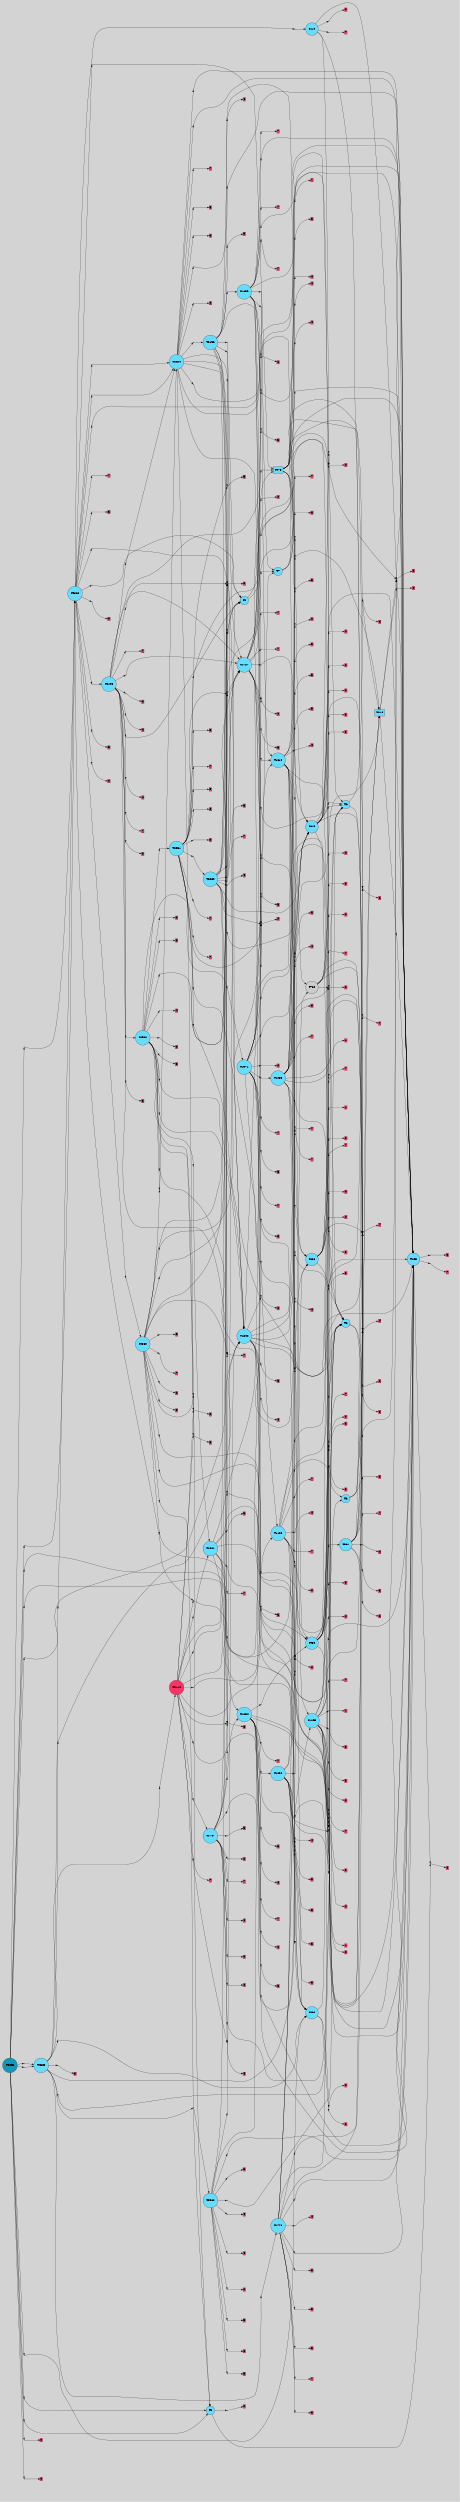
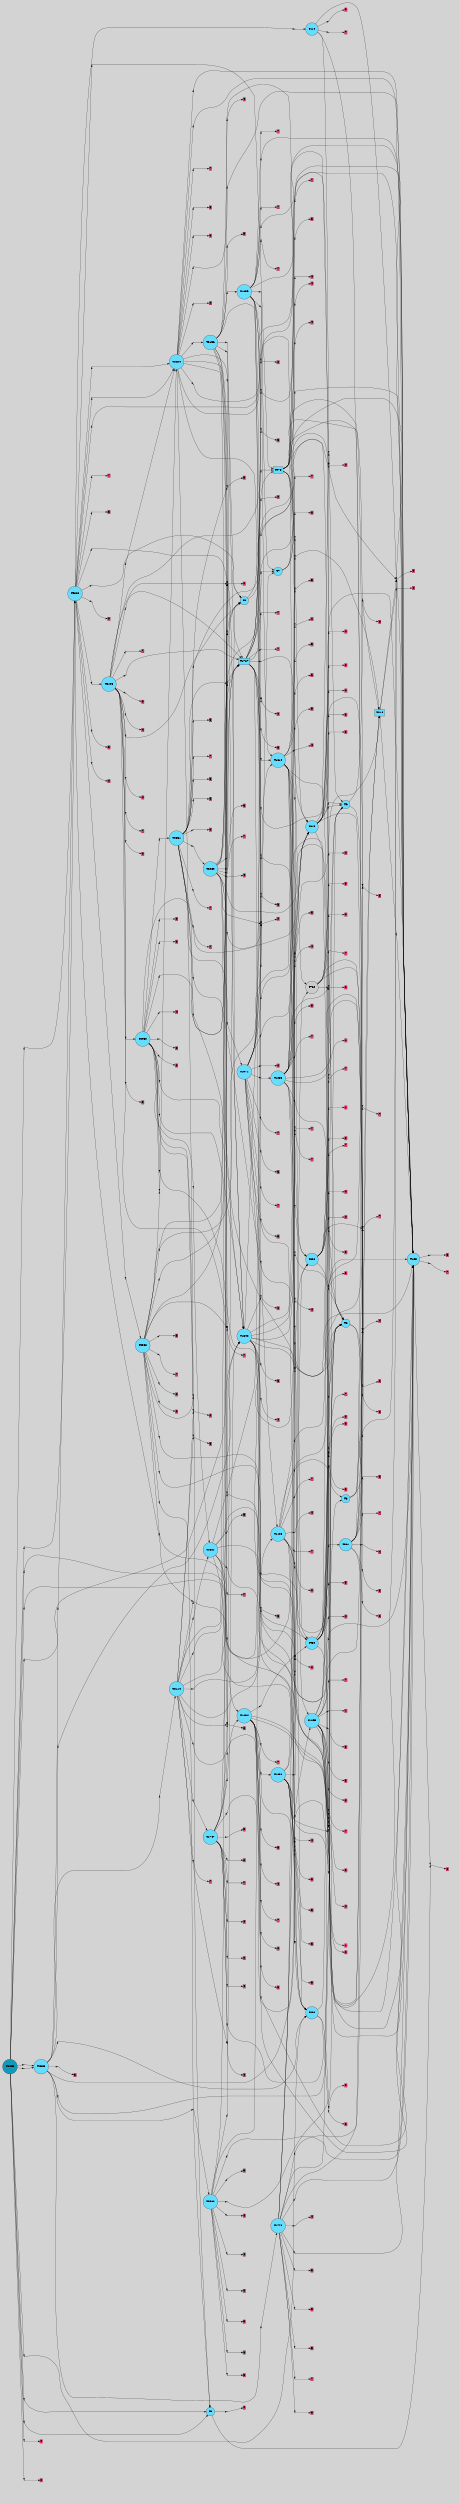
(244, 665) -> (244, 661)
(177, 1687) -> (177, 1689)
